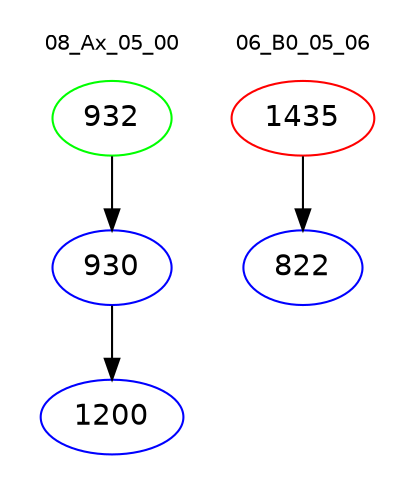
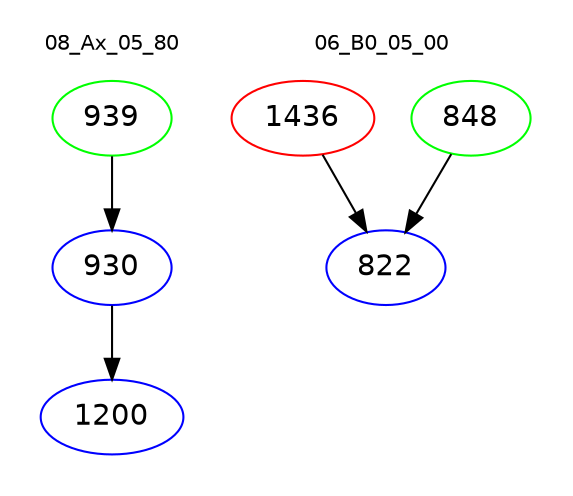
(112, 45) -> (112, 45)
(303, 45) -> (382, 45)
(112, 118) -> (112, 118)
(303, 118) -> (303, 118)
none -> (471, 118)
